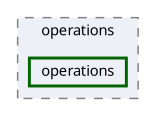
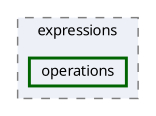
(78, 32) -> (78, 32)
